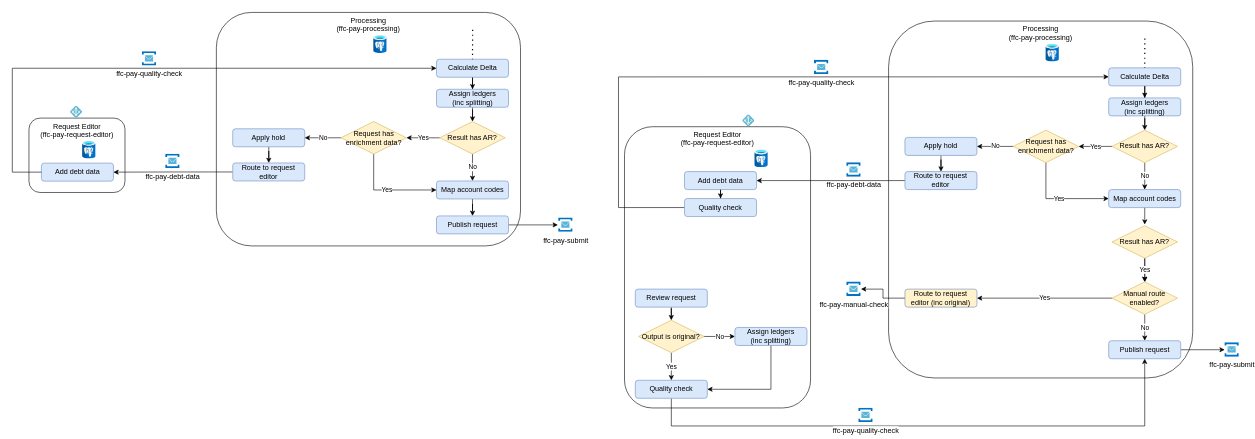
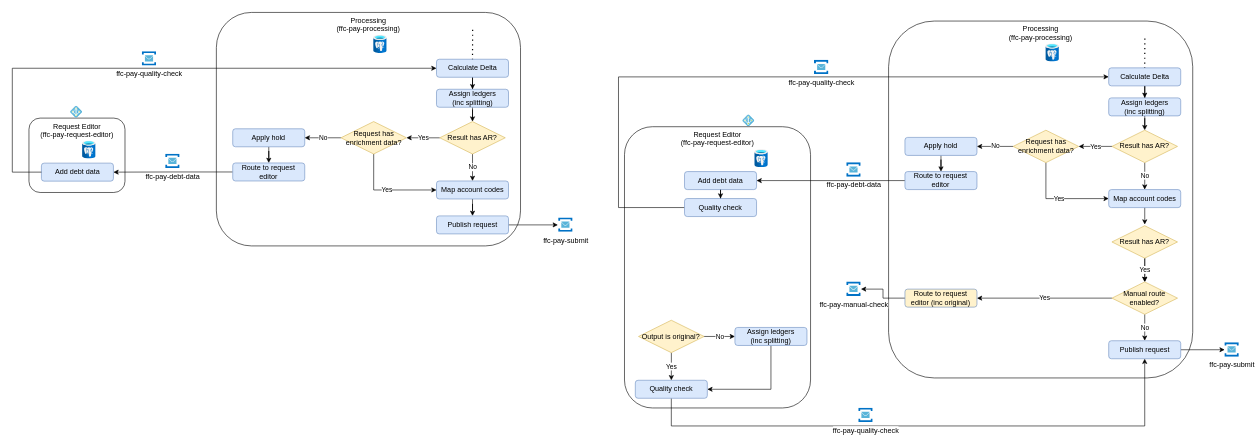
(671, 298) -> none
(671, 316) -> none
